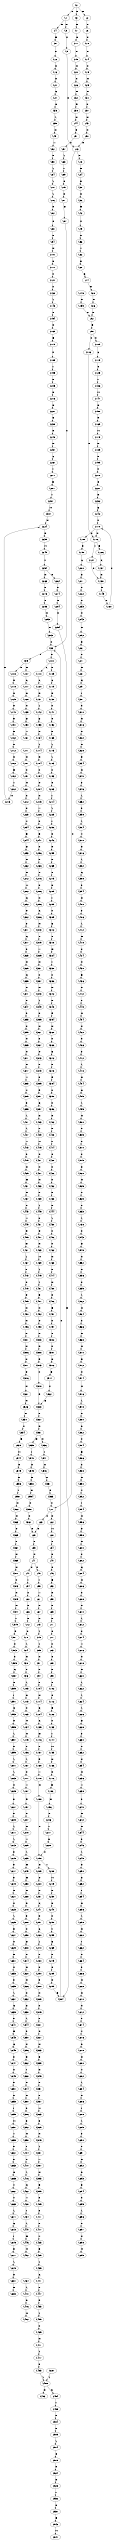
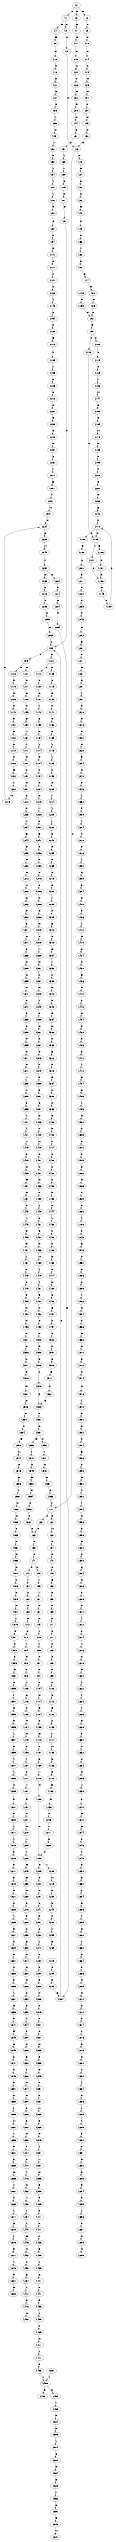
none -> (26, 744)
(52, 1954) -> none
none -> (26, 2268)
